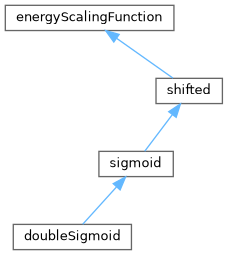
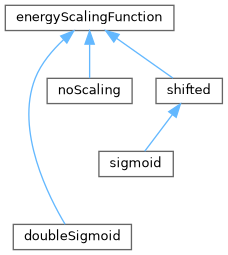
none -> (90, 91)
(100, 206) -> (30, 130)
